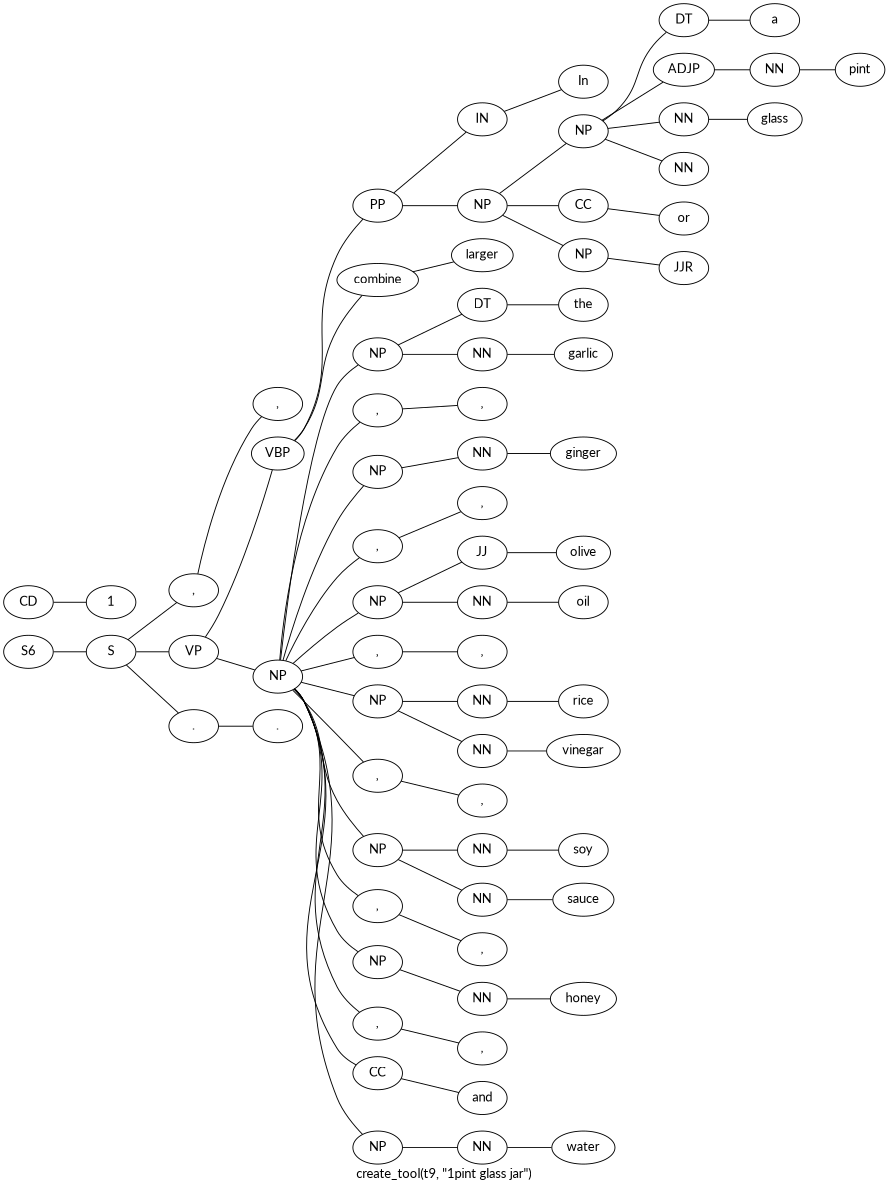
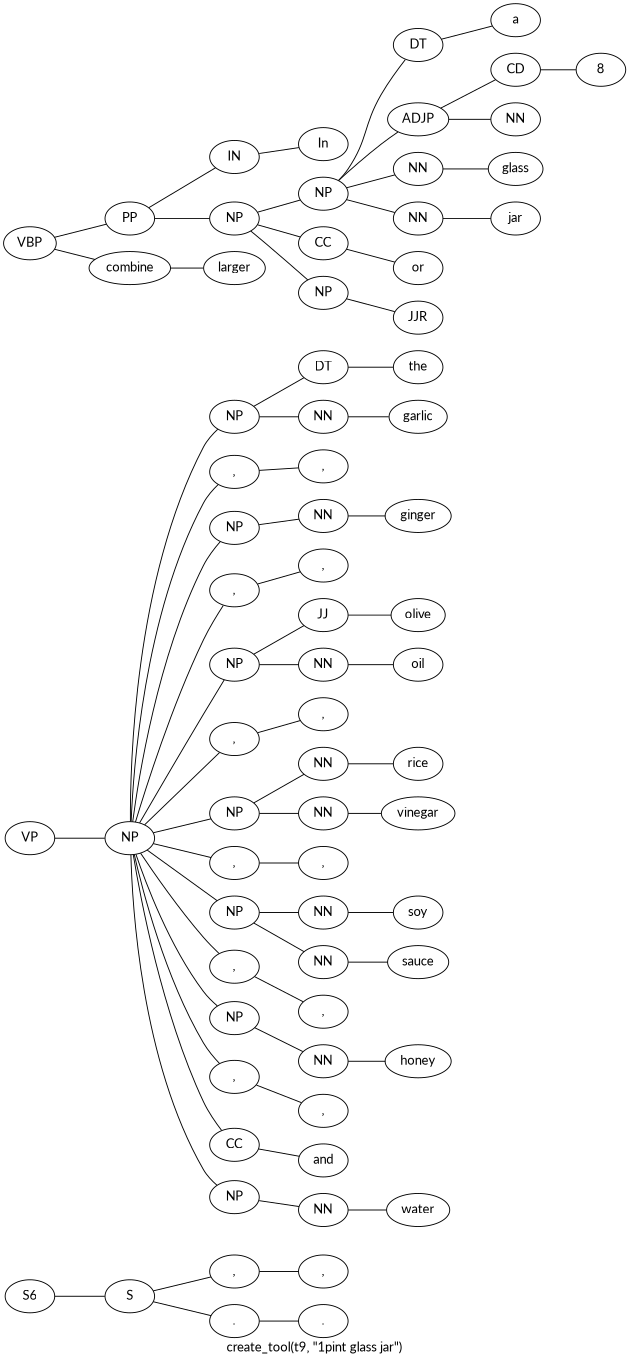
(860, 70) -> none
none -> (468, 94)
none -> (516, 218)
(244, 556) -> none
(111, 602) -> (601, 70)
(153, 652) -> none
